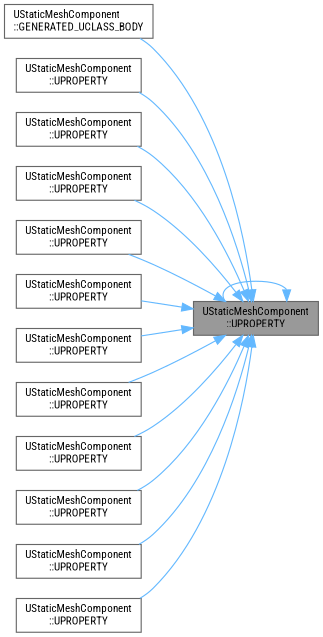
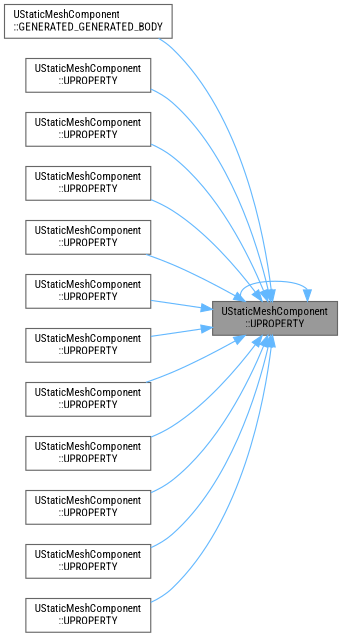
(79, 21) -> (88, 21)
